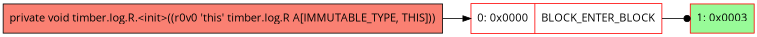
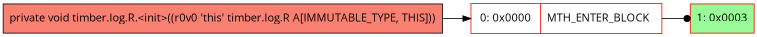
(598, 18) -> (598, 18)
